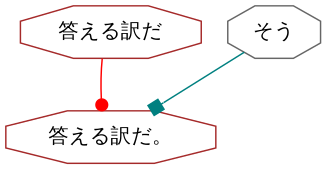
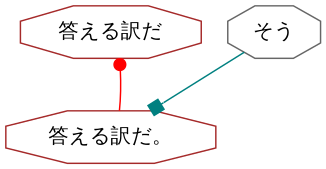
(101, 79) -> (121, 91)
